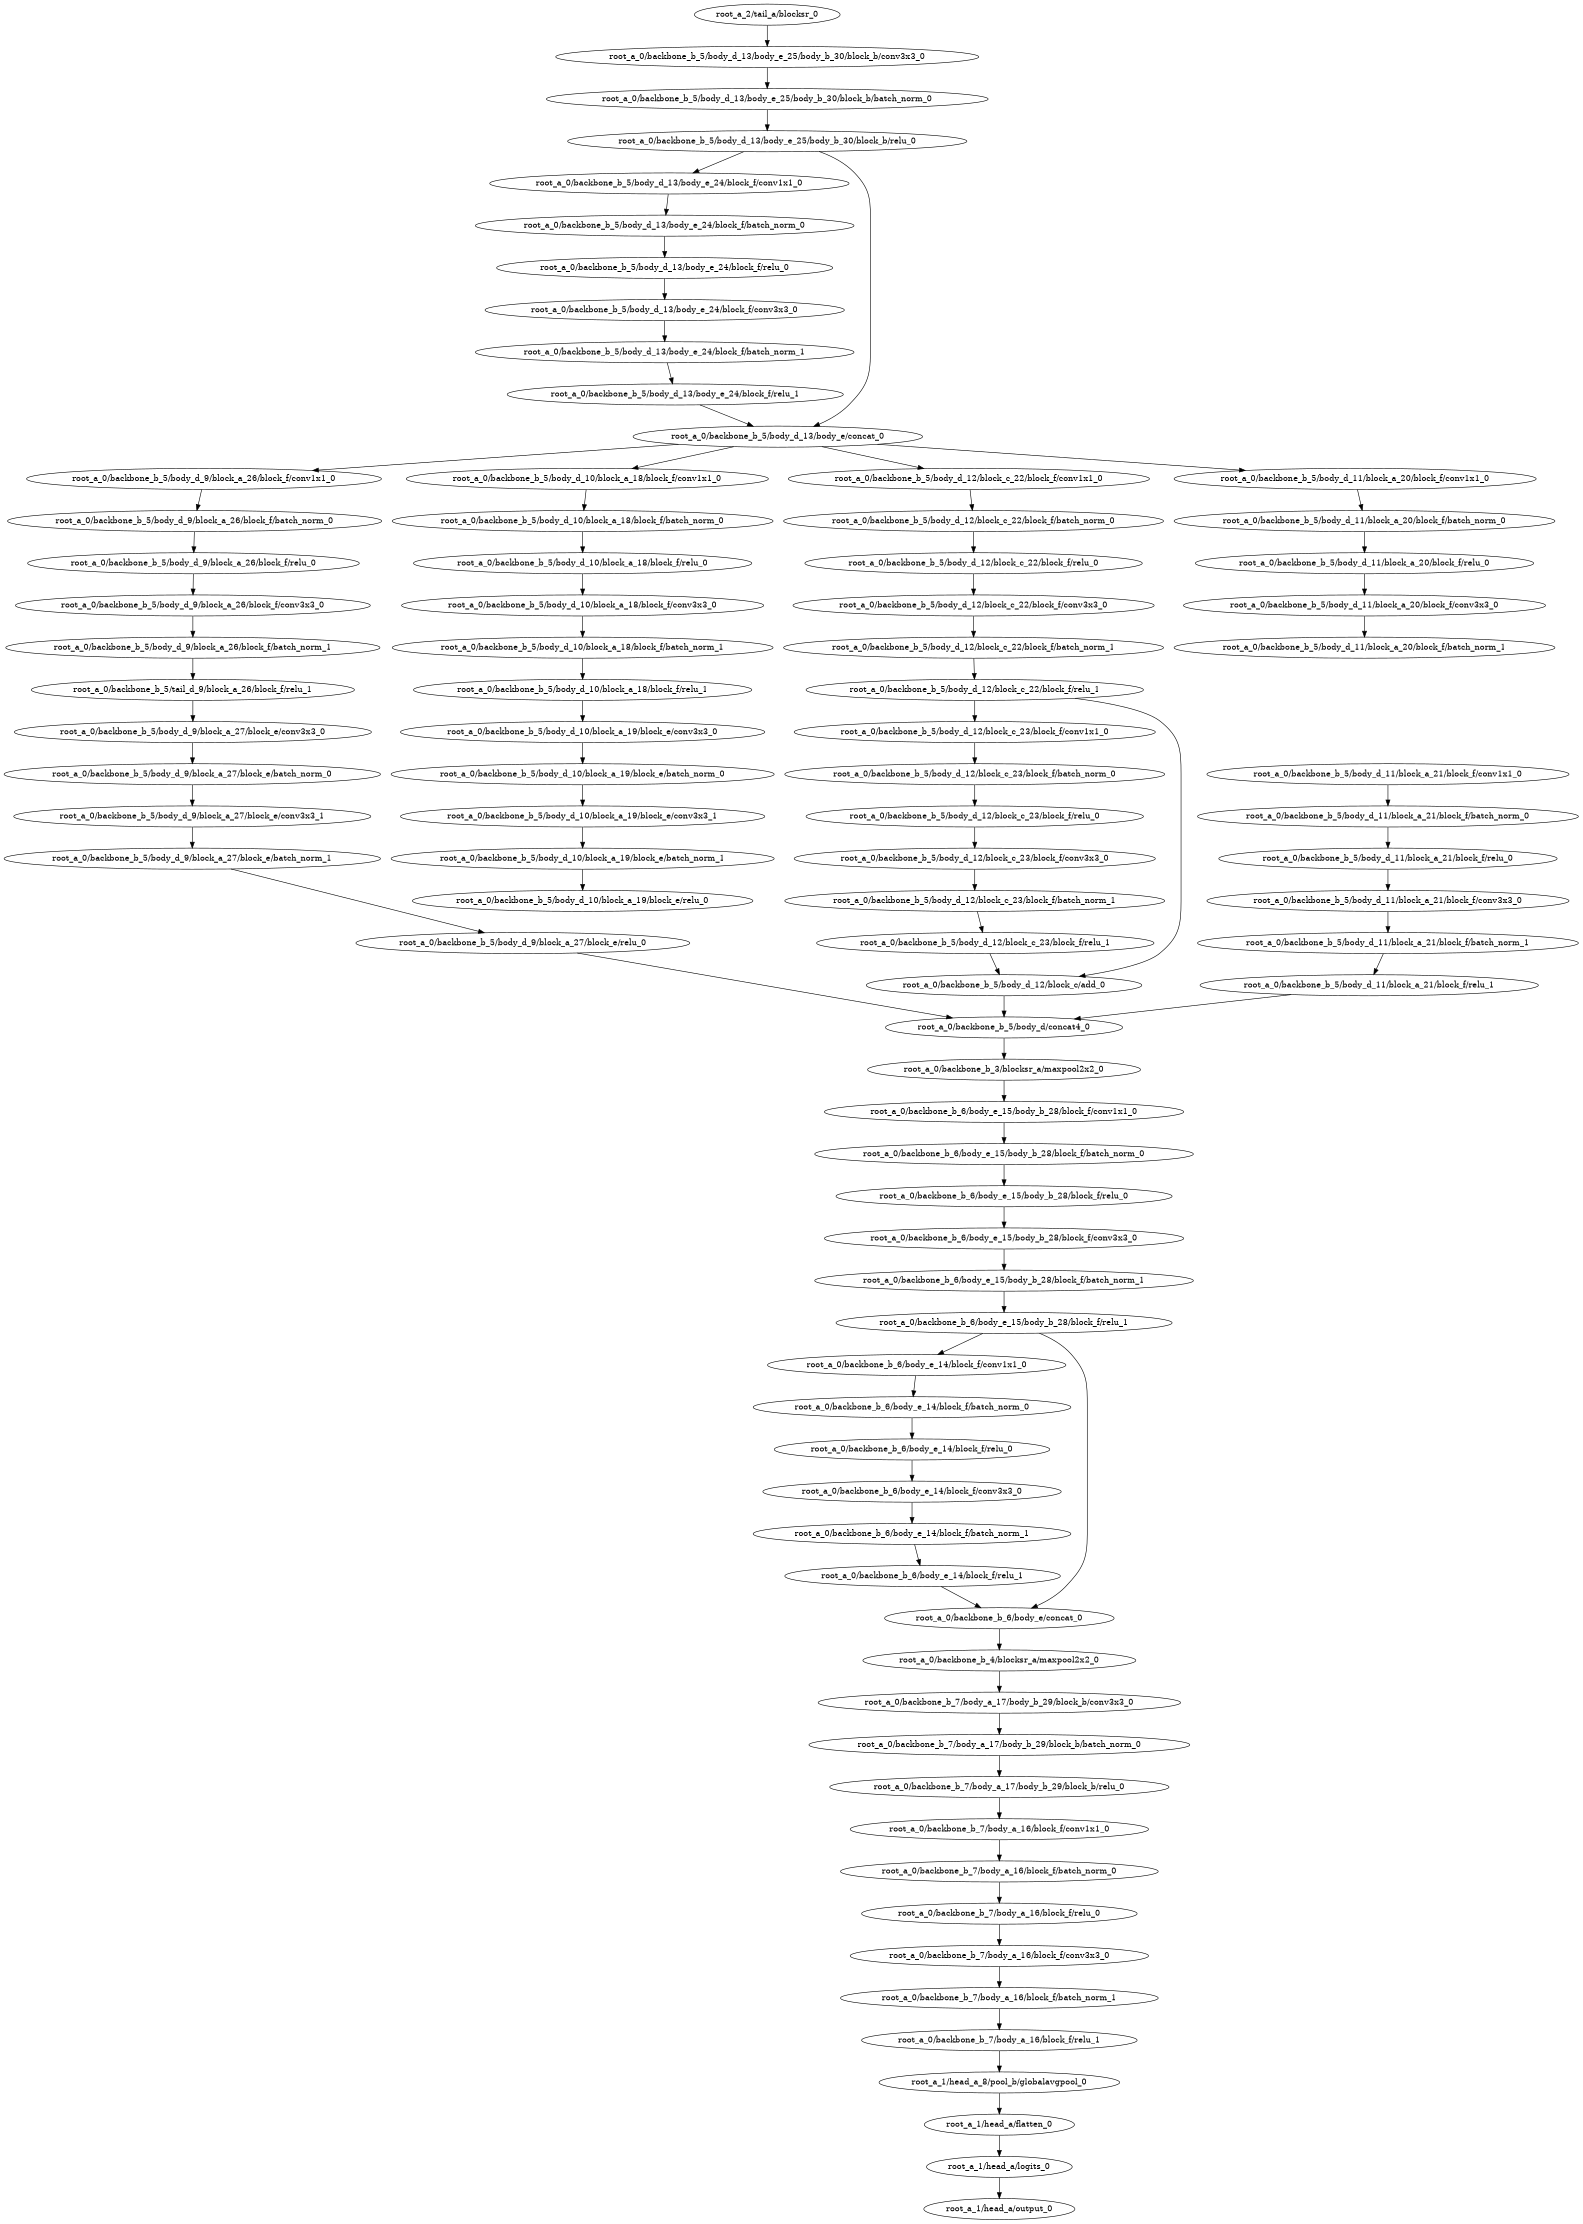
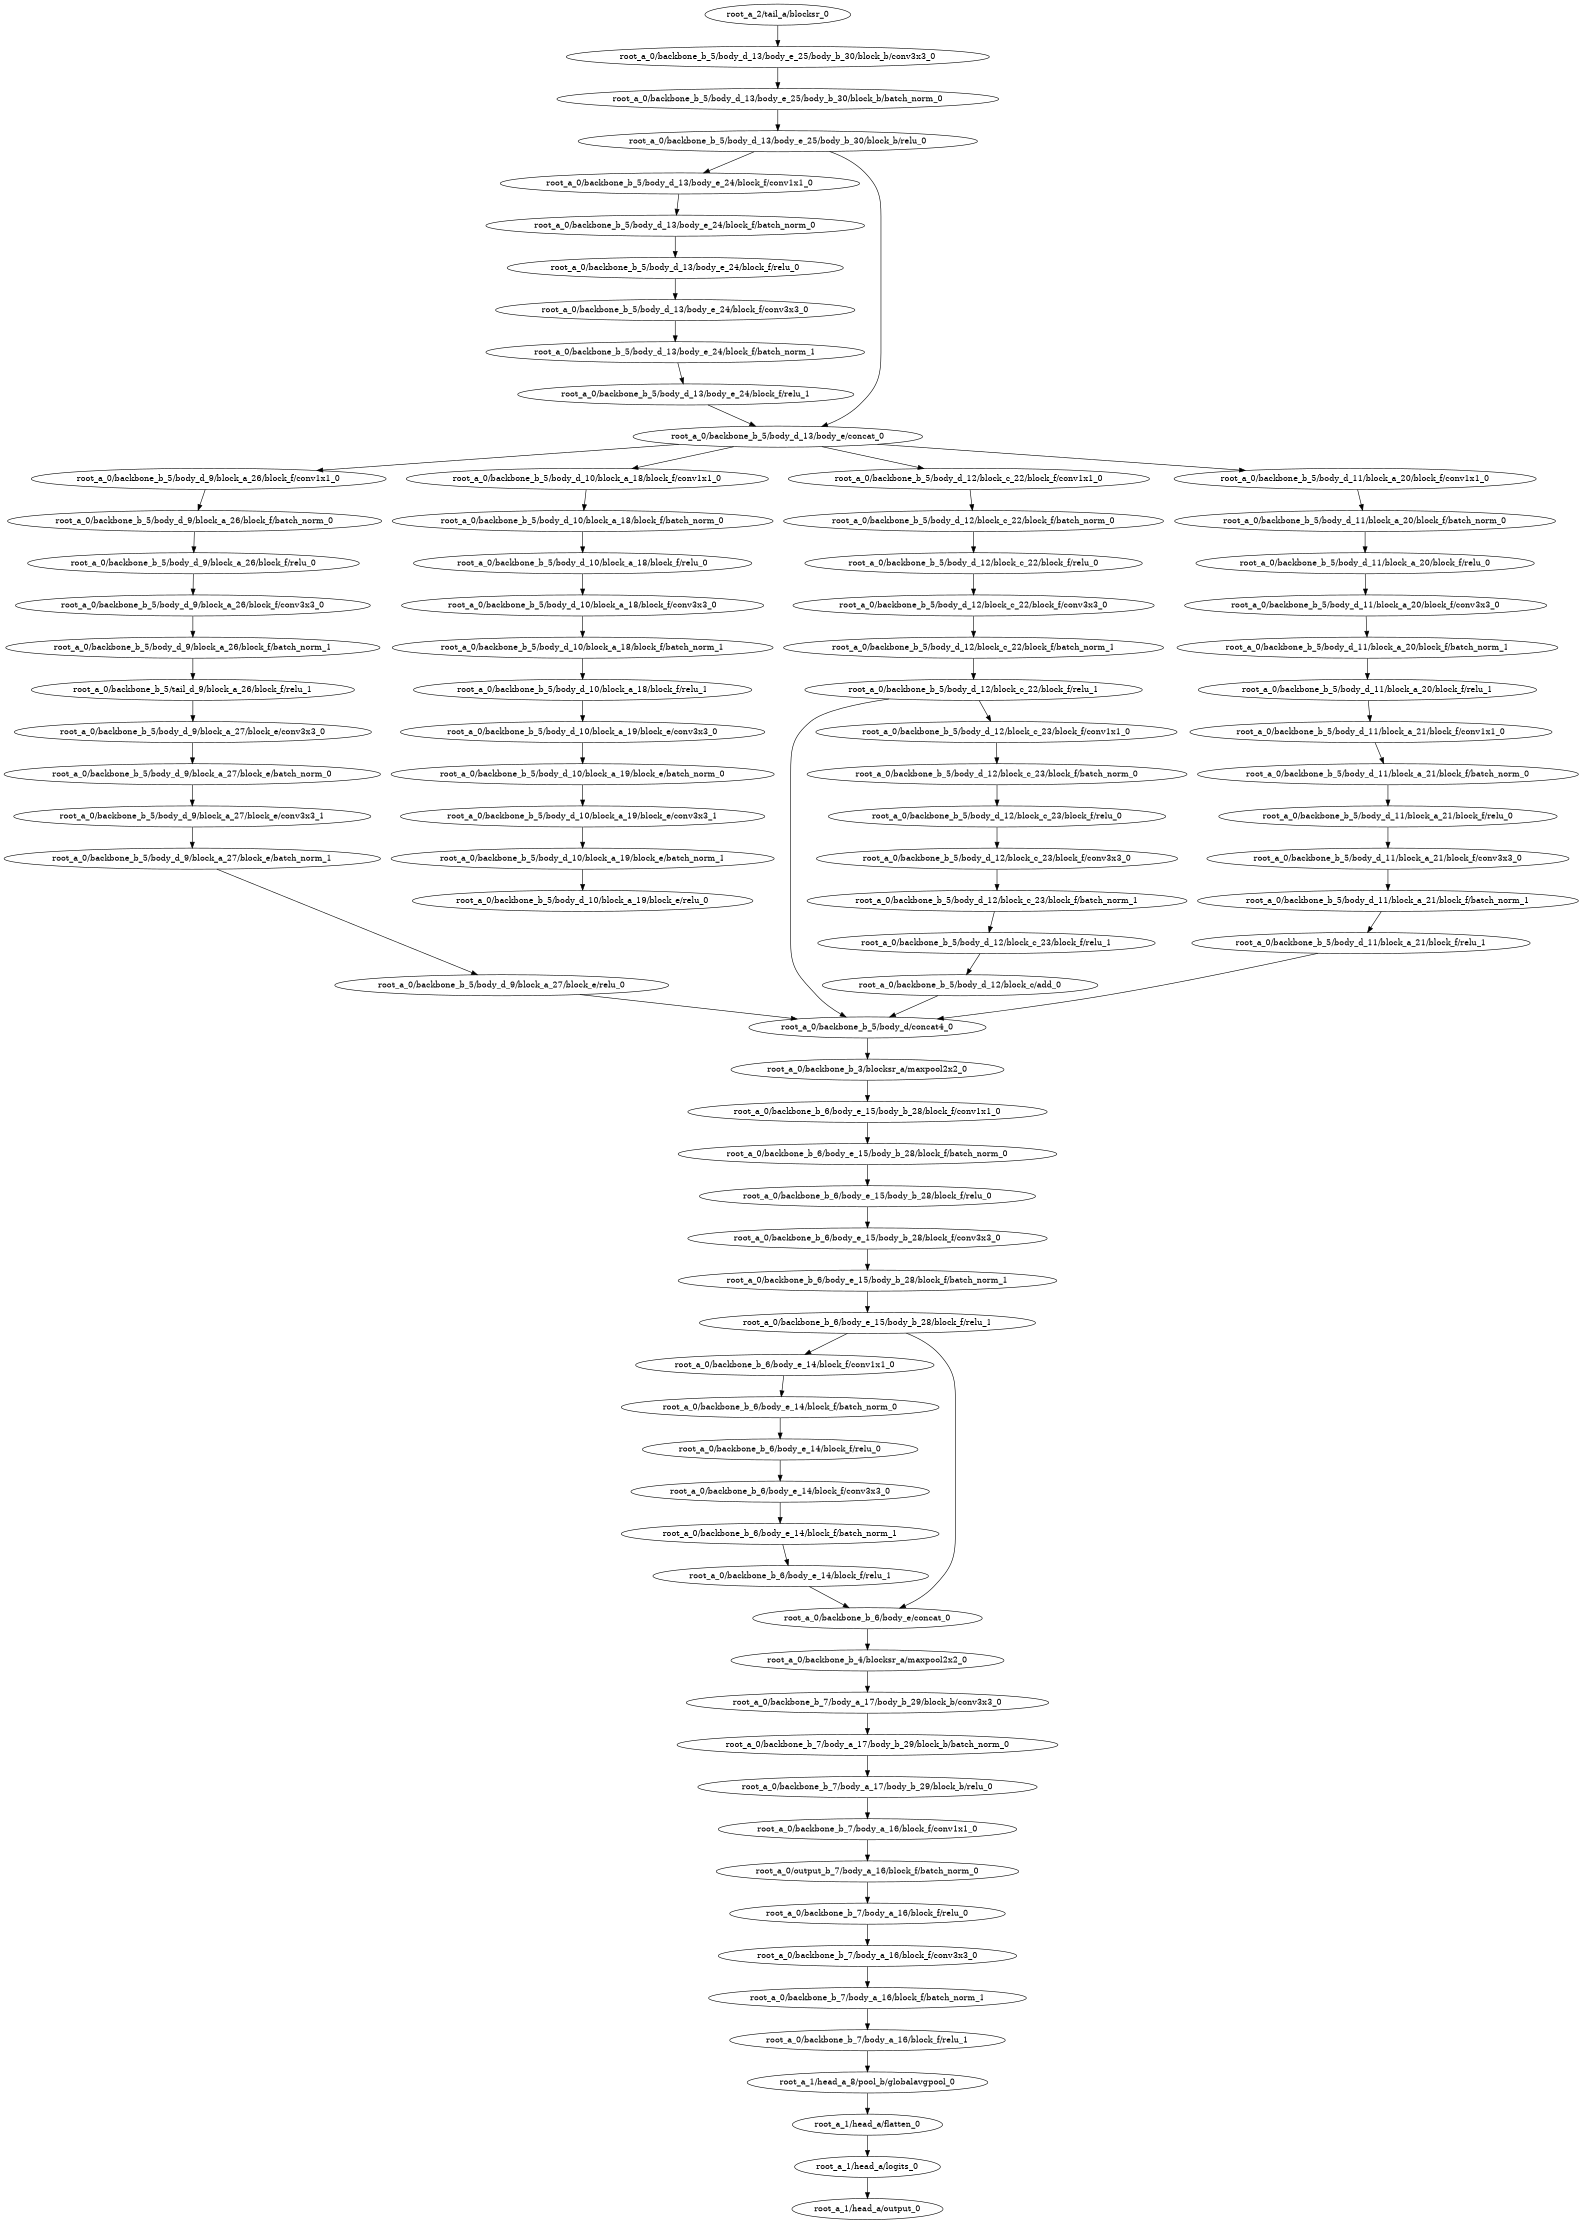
none -> (1367, 690)
(1181, 832) -> (791, 834)
(999, 1871) -> (868, 1871)
